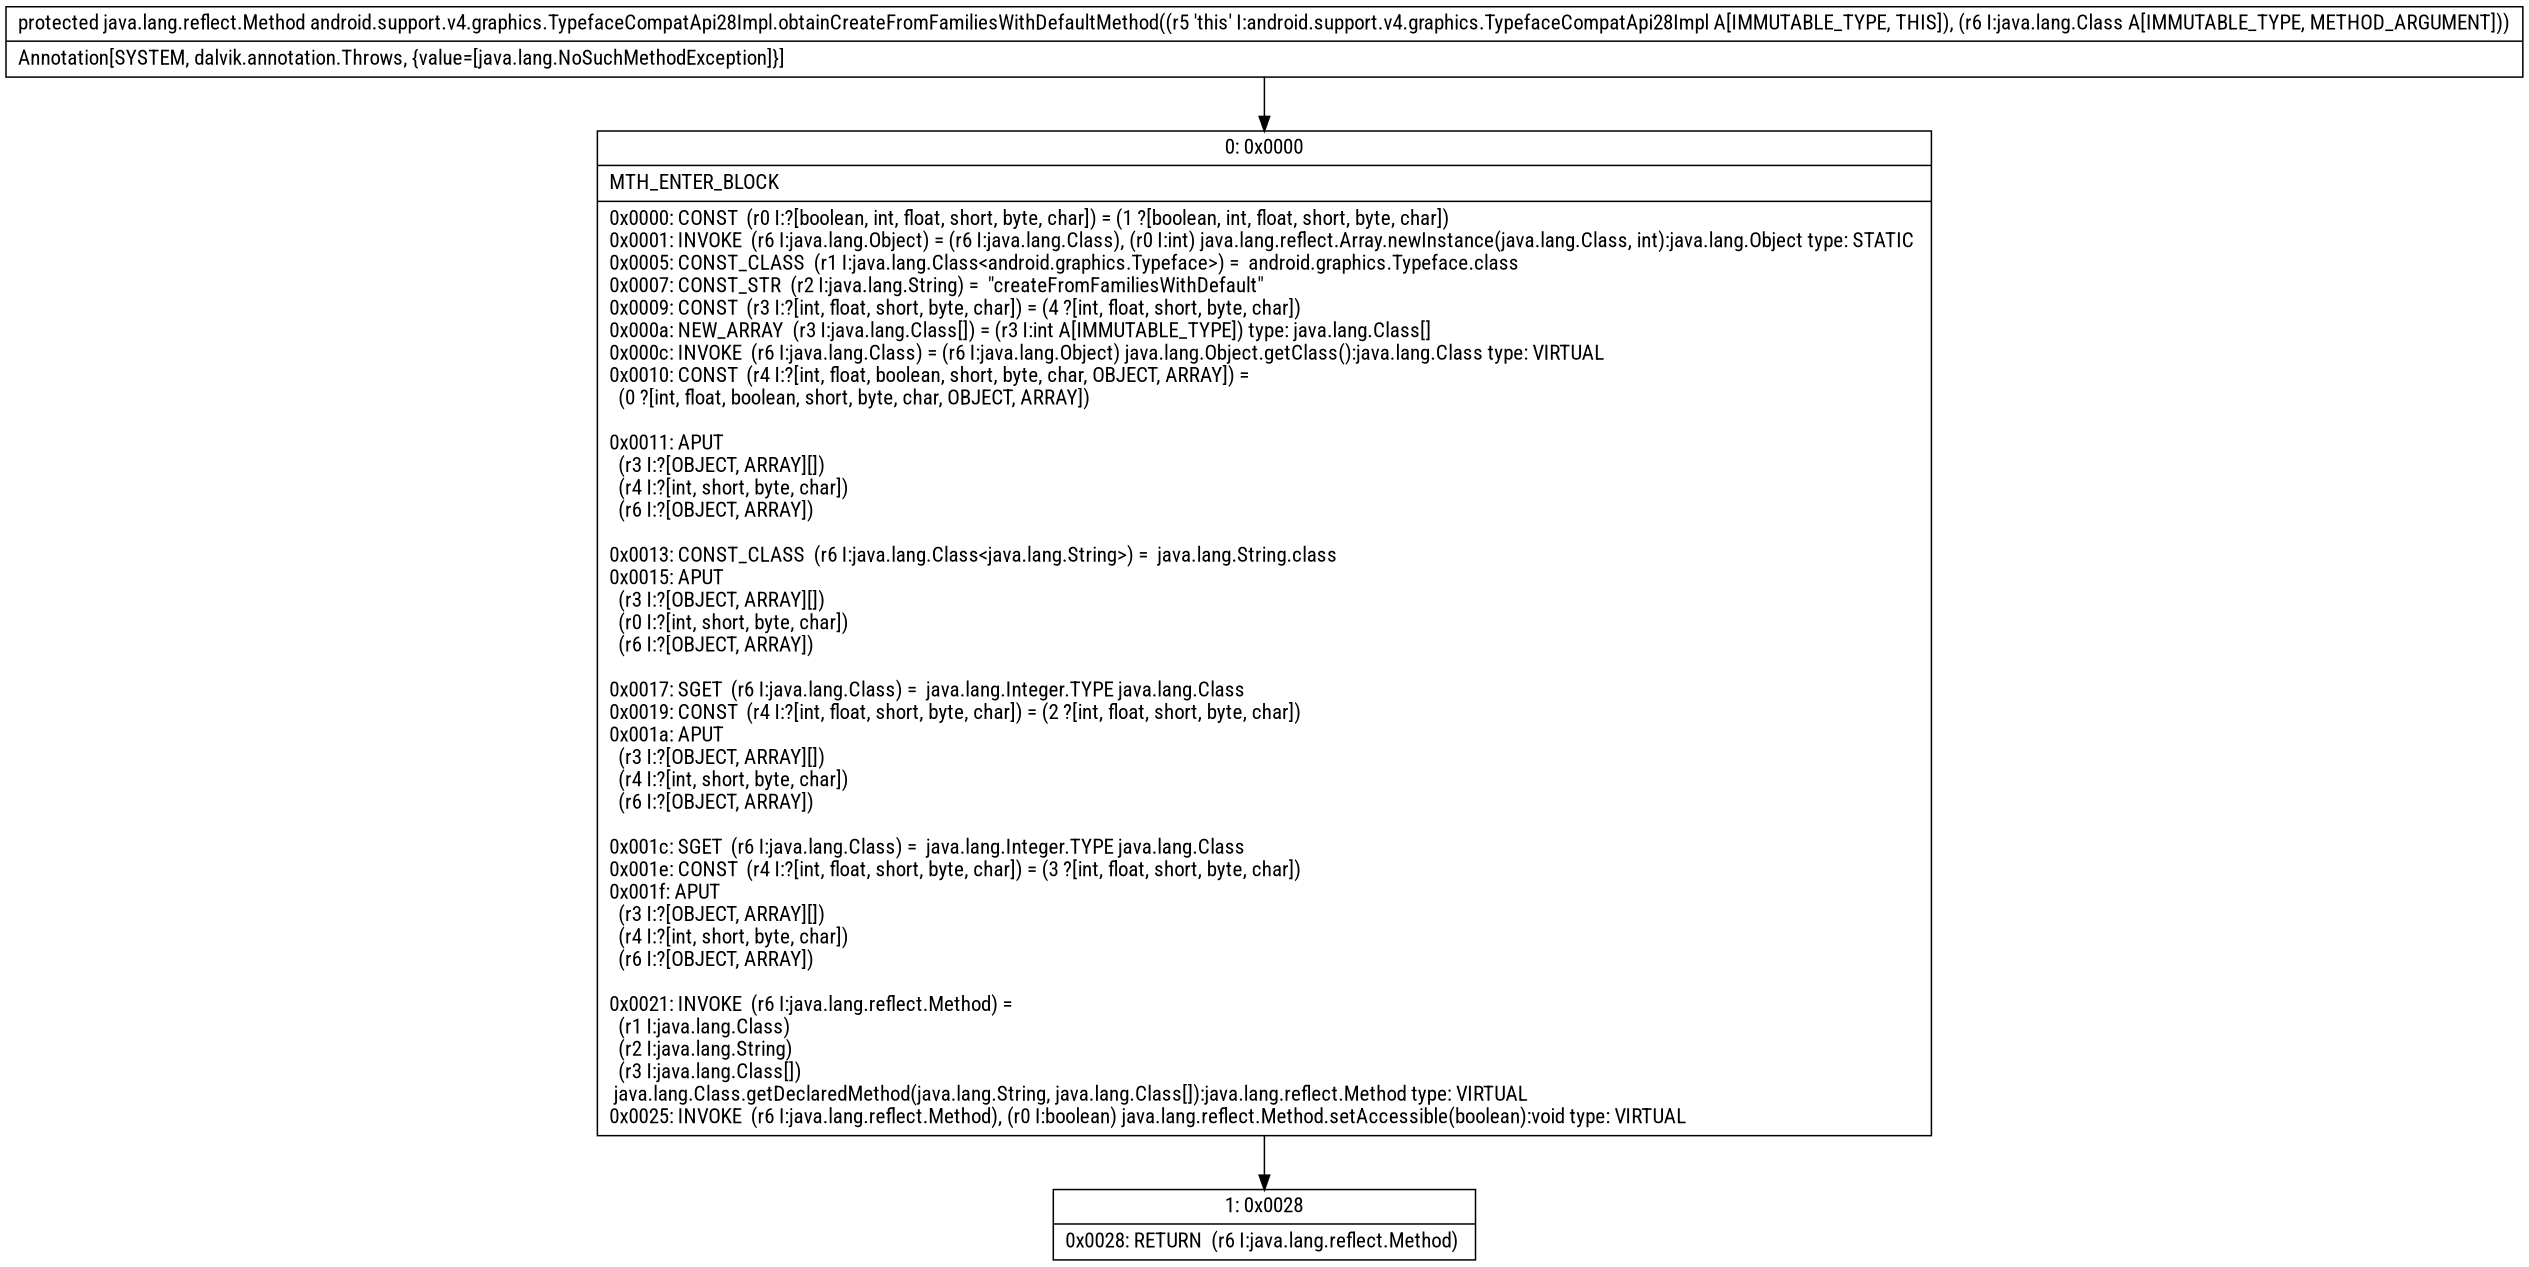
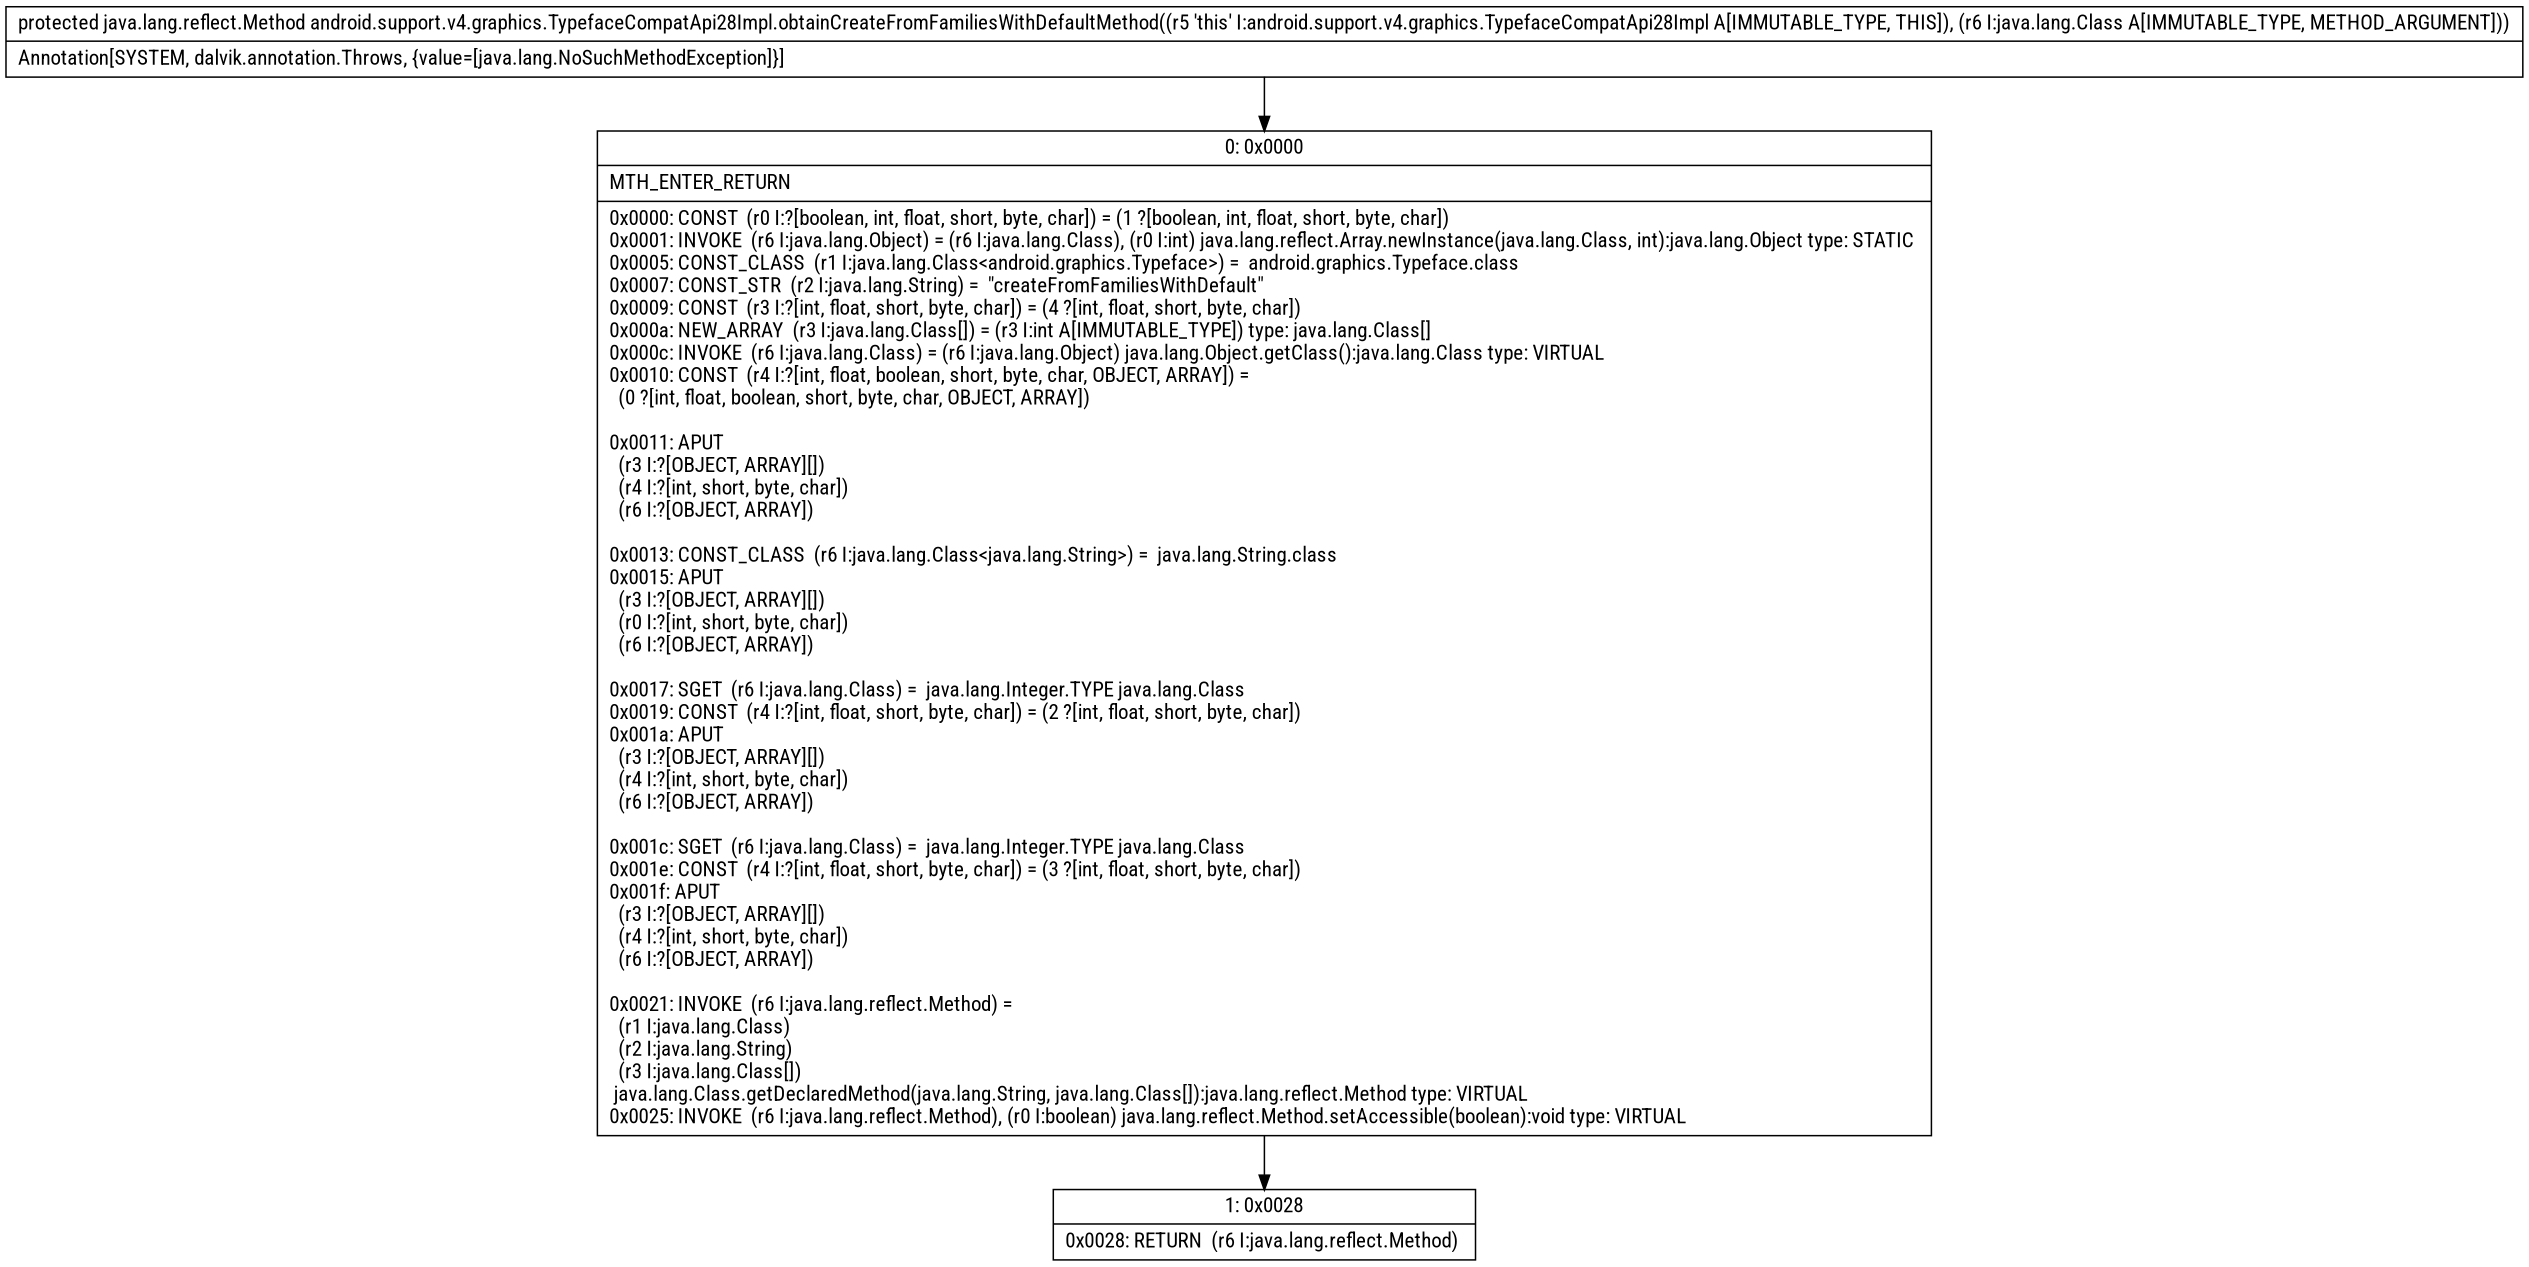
(695, 183) -> (701, 183)
